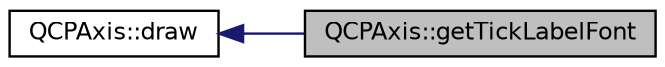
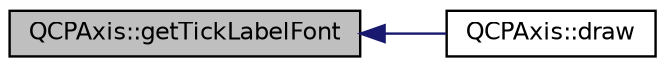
(274, 34) -> (416, 34)
